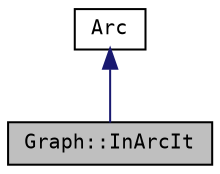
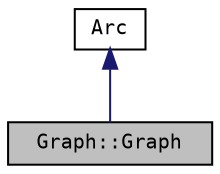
(110, 143) -> (110, 143)
